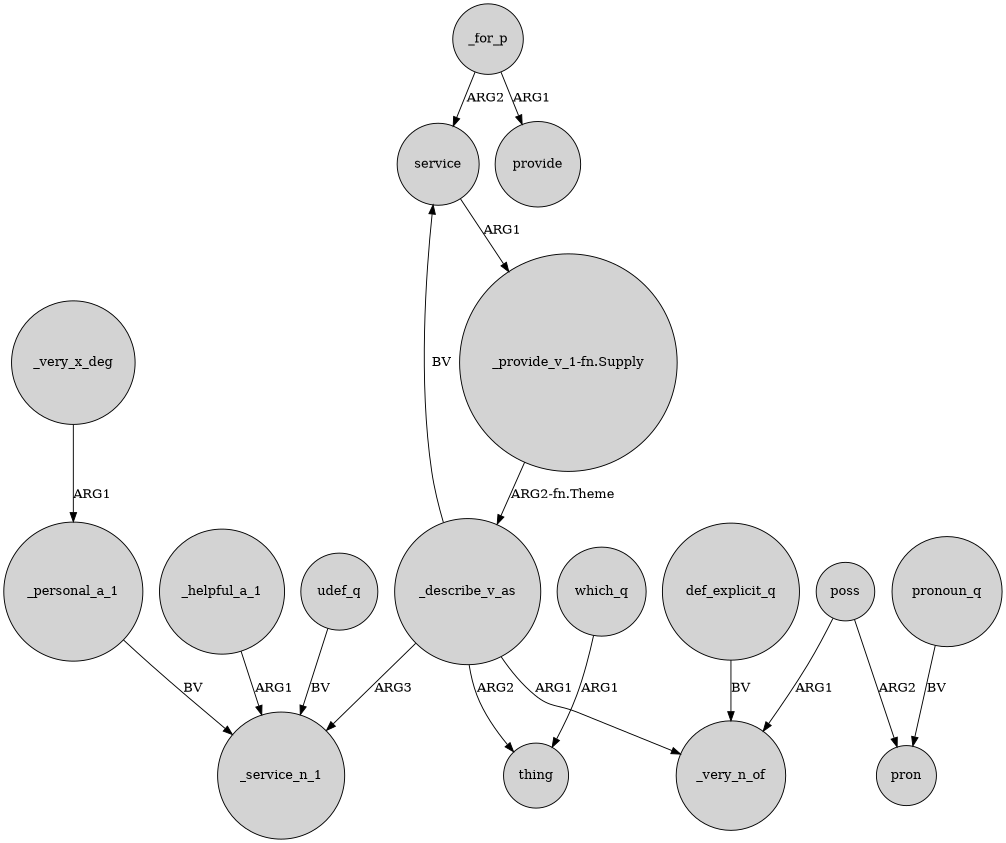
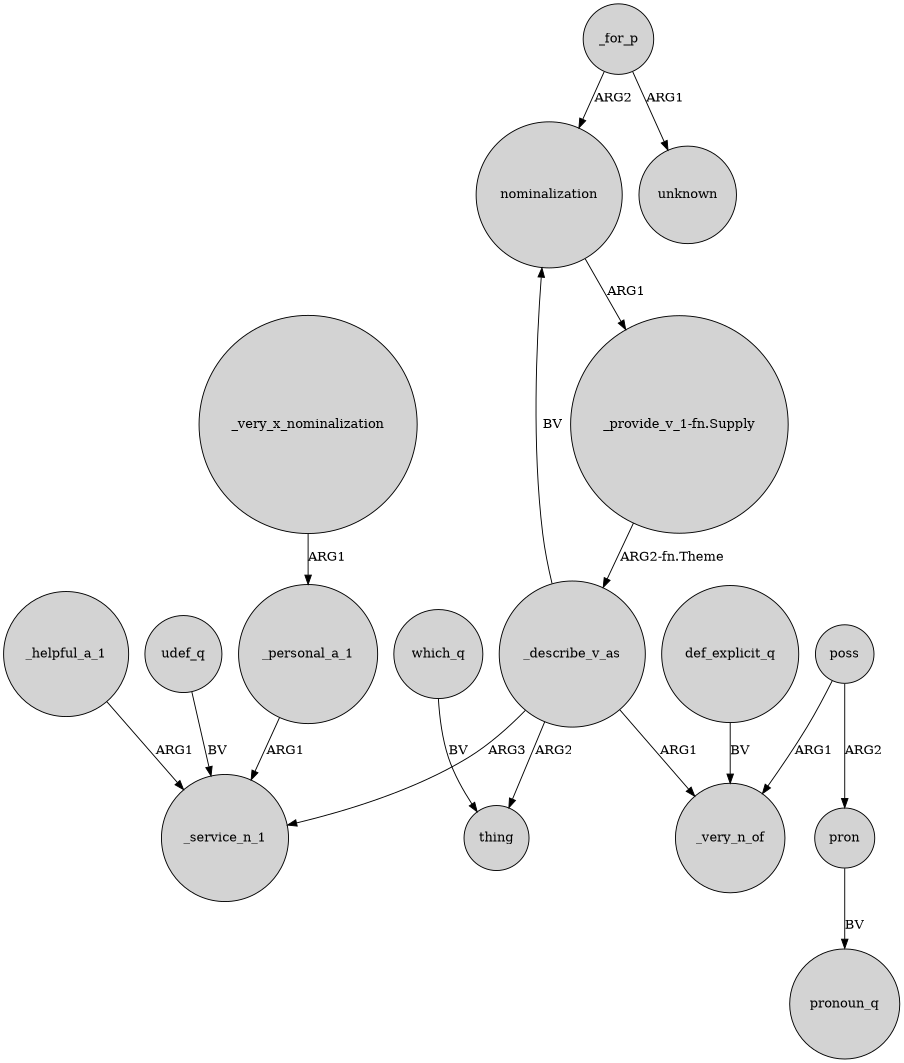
(438, 164) -> (549, 195)
(538, 164) -> (688, 195)
(73, 363) -> (308, 424)
(193, 688) -> (285, 751)
(600, 688) -> (458, 751)
(925, 691) -> (845, 904)
